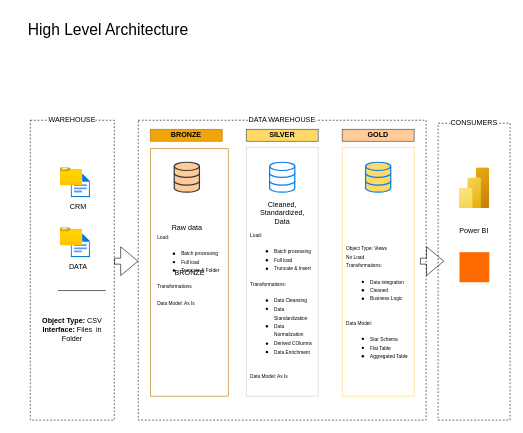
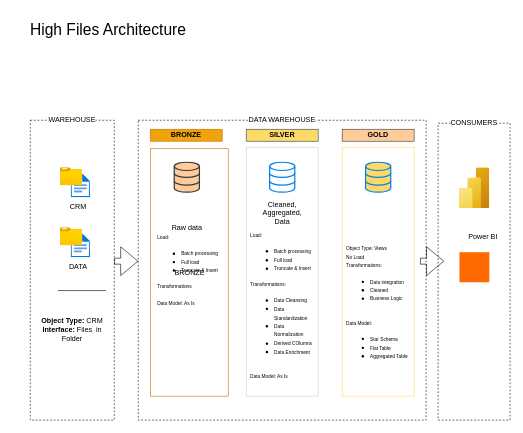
(108, 30) -> (108, 30)
(283, 213) -> (283, 213)
(474, 231) -> (483, 237)
(189, 270) -> (190, 270)
(72, 330) -> (72, 330)
